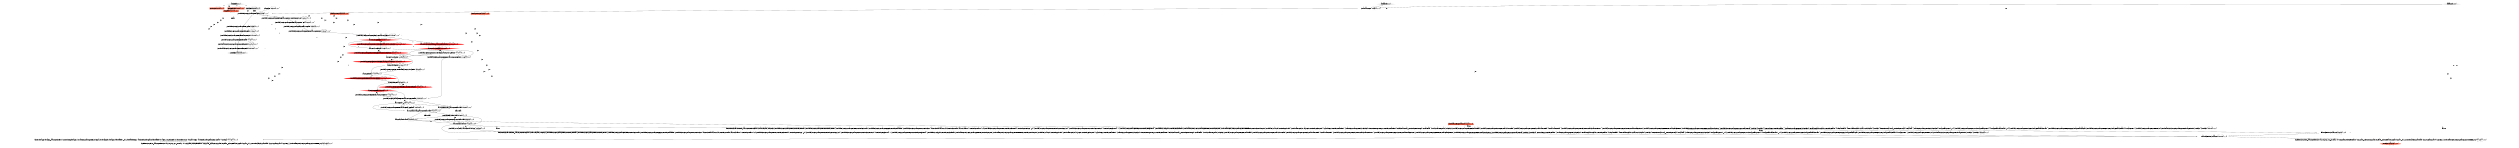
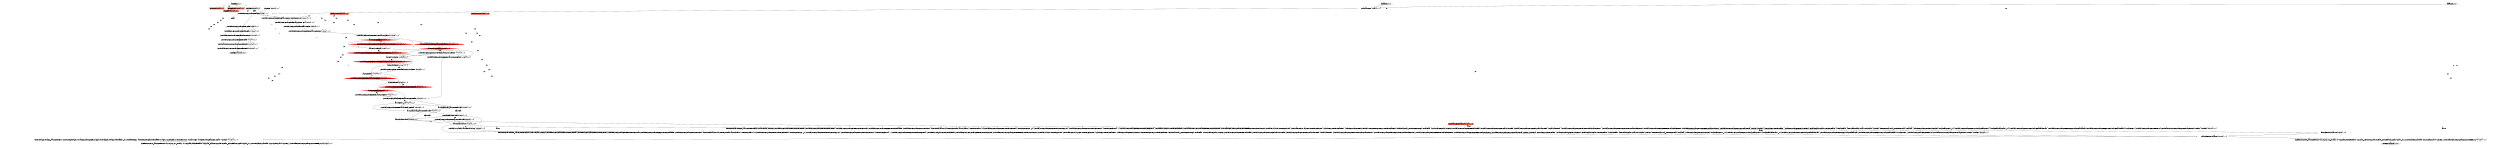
(2391, 144) -> (2391, 144)
